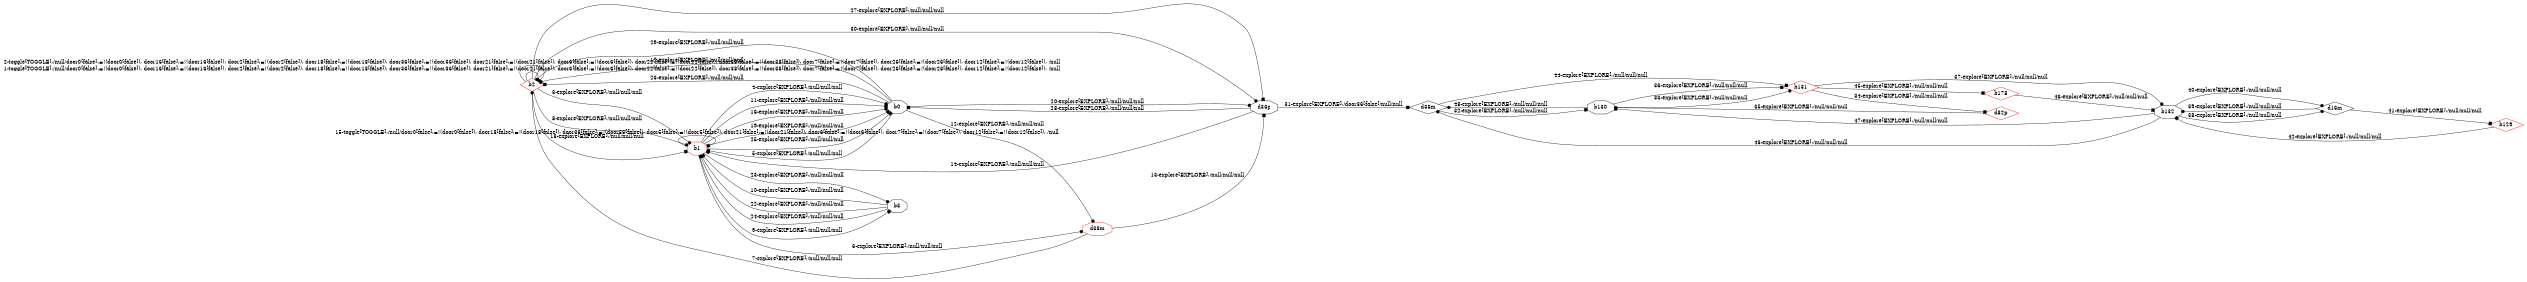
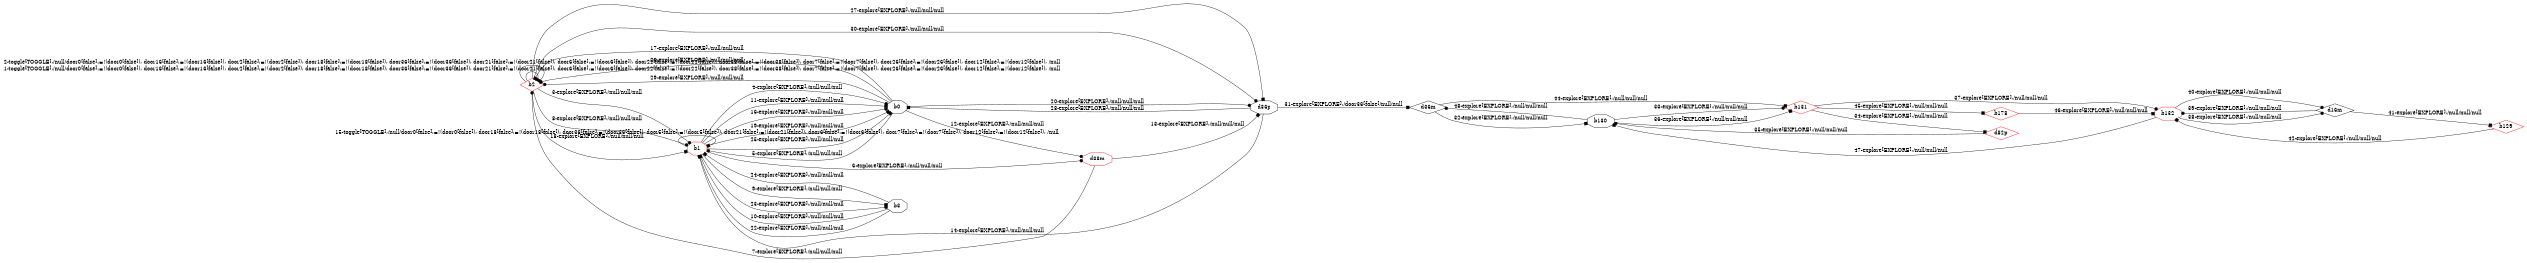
(2168, 112) -> (2168, 114)
(1800, 146) -> none
(810, 160) -> (810, 160)
